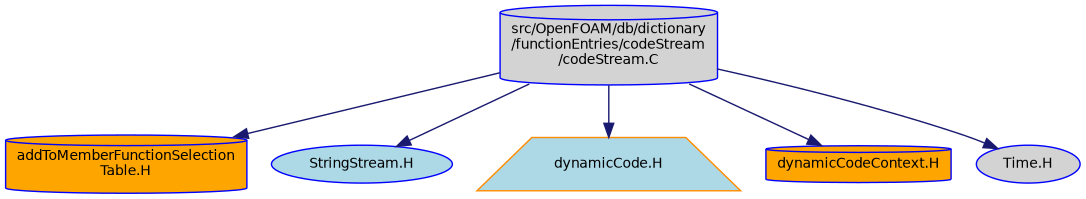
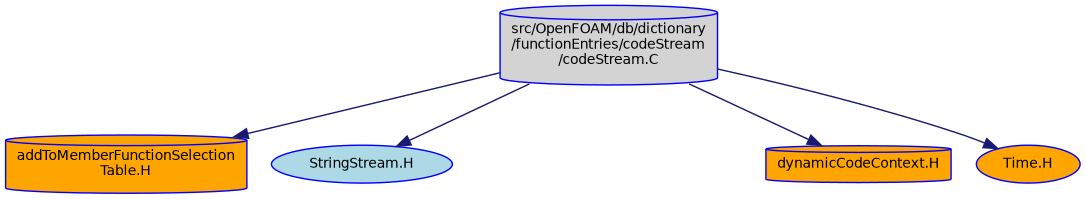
(609, 164) -> none
(1028, 164) -> (1028, 164)
